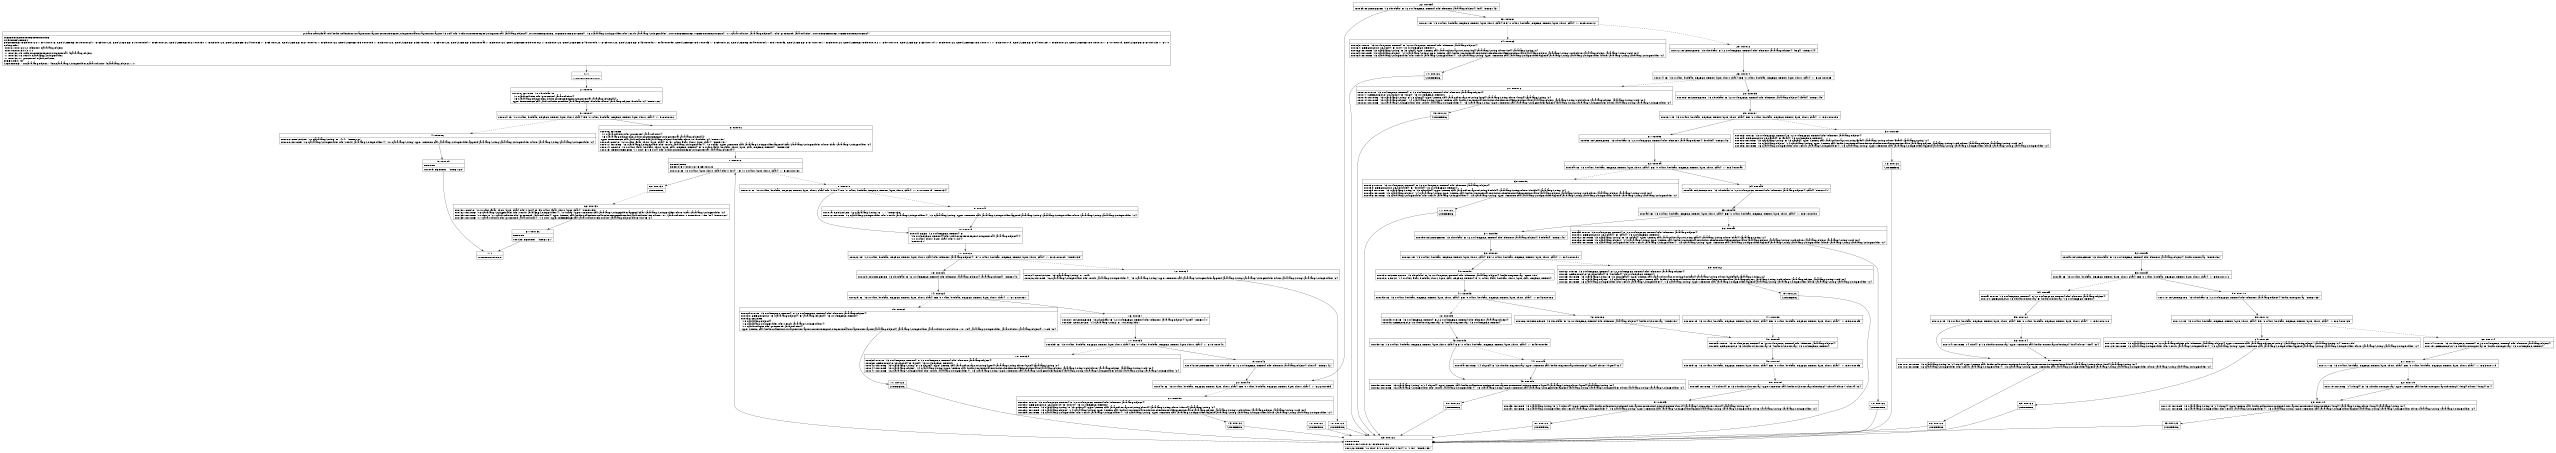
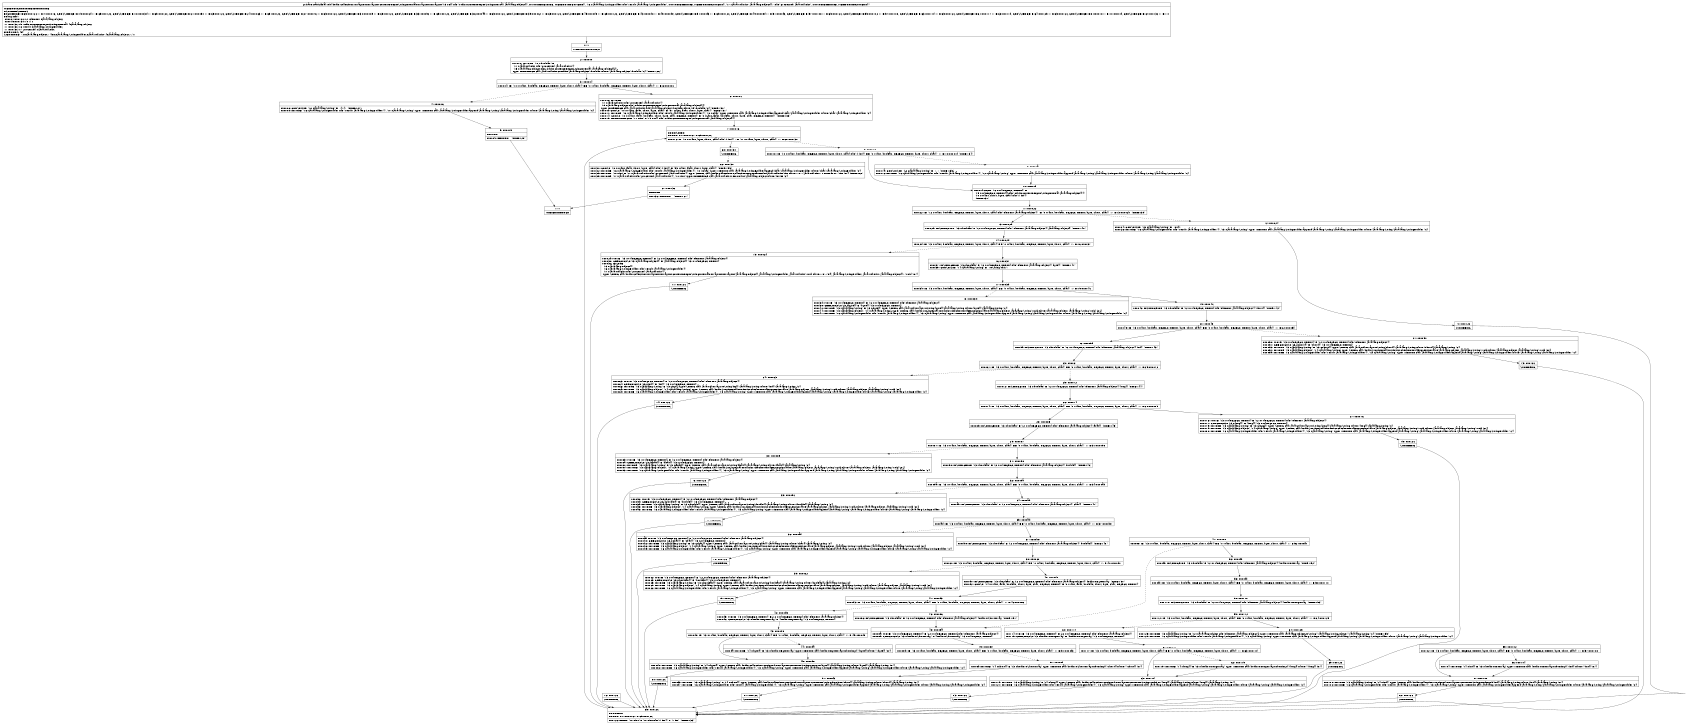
(1661, 83) -> (1174, 411)
(1345, 192) -> (1147, 335)
(2044, 296) -> none
none -> (1227, 551)
